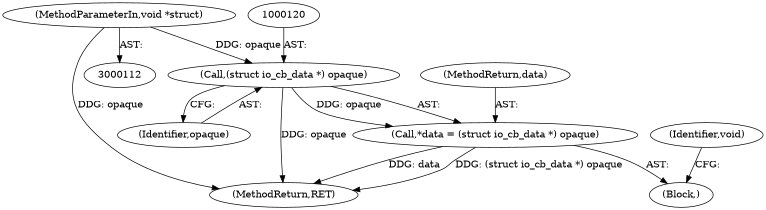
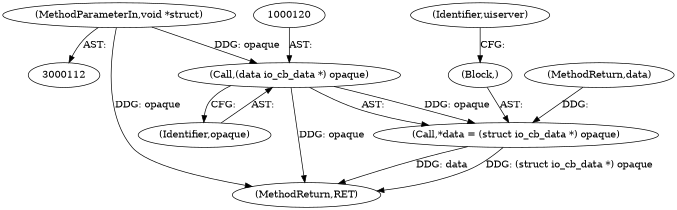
(284, 75) -> (289, 75)
(508, 105) -> (577, 105)
(707, 135) -> (480, 15)
(620, 158) -> (496, 102)
